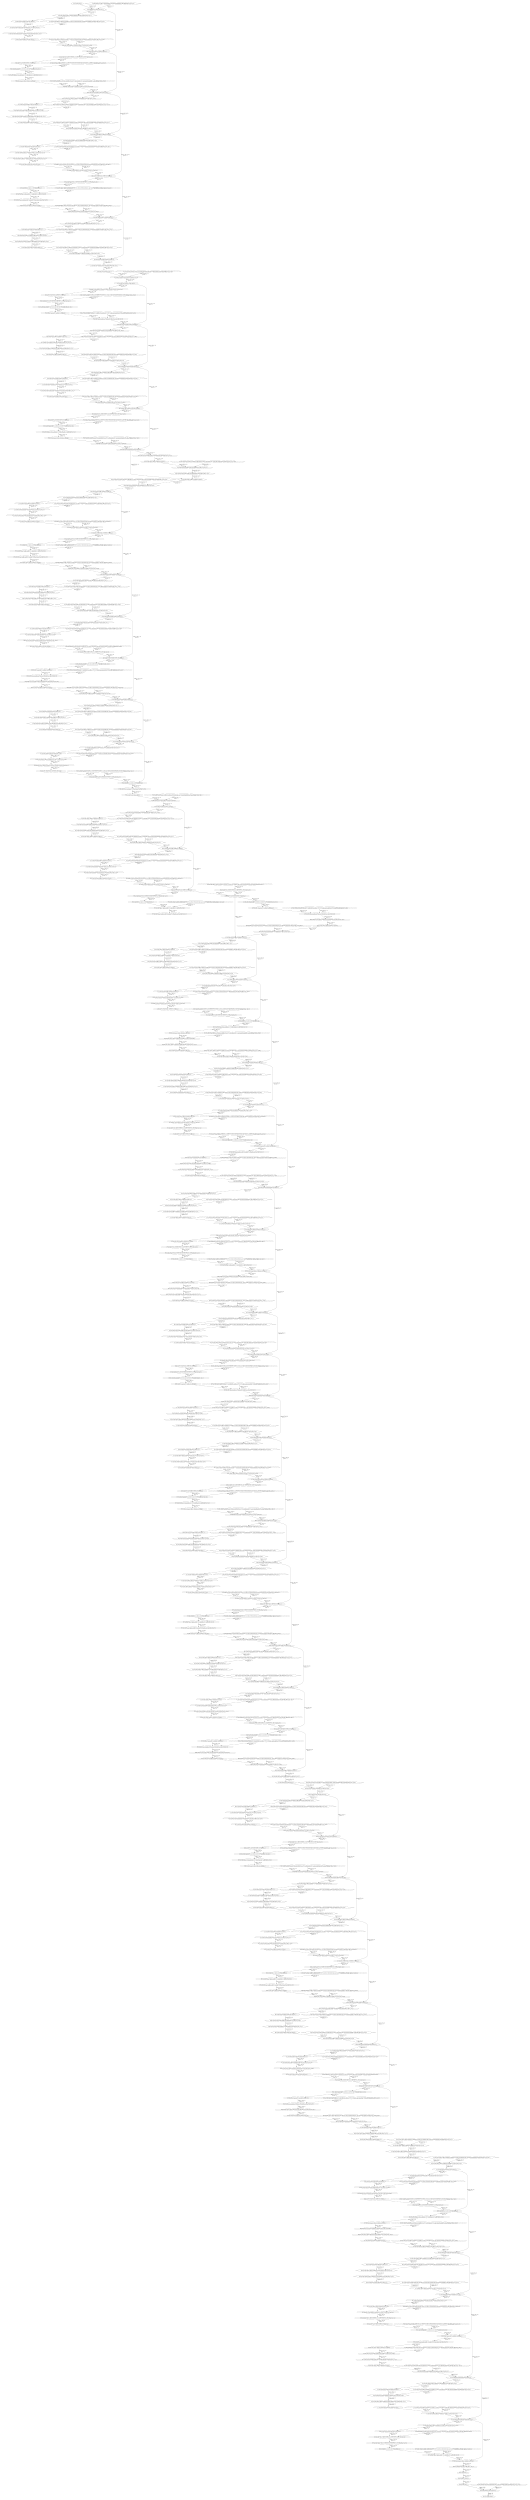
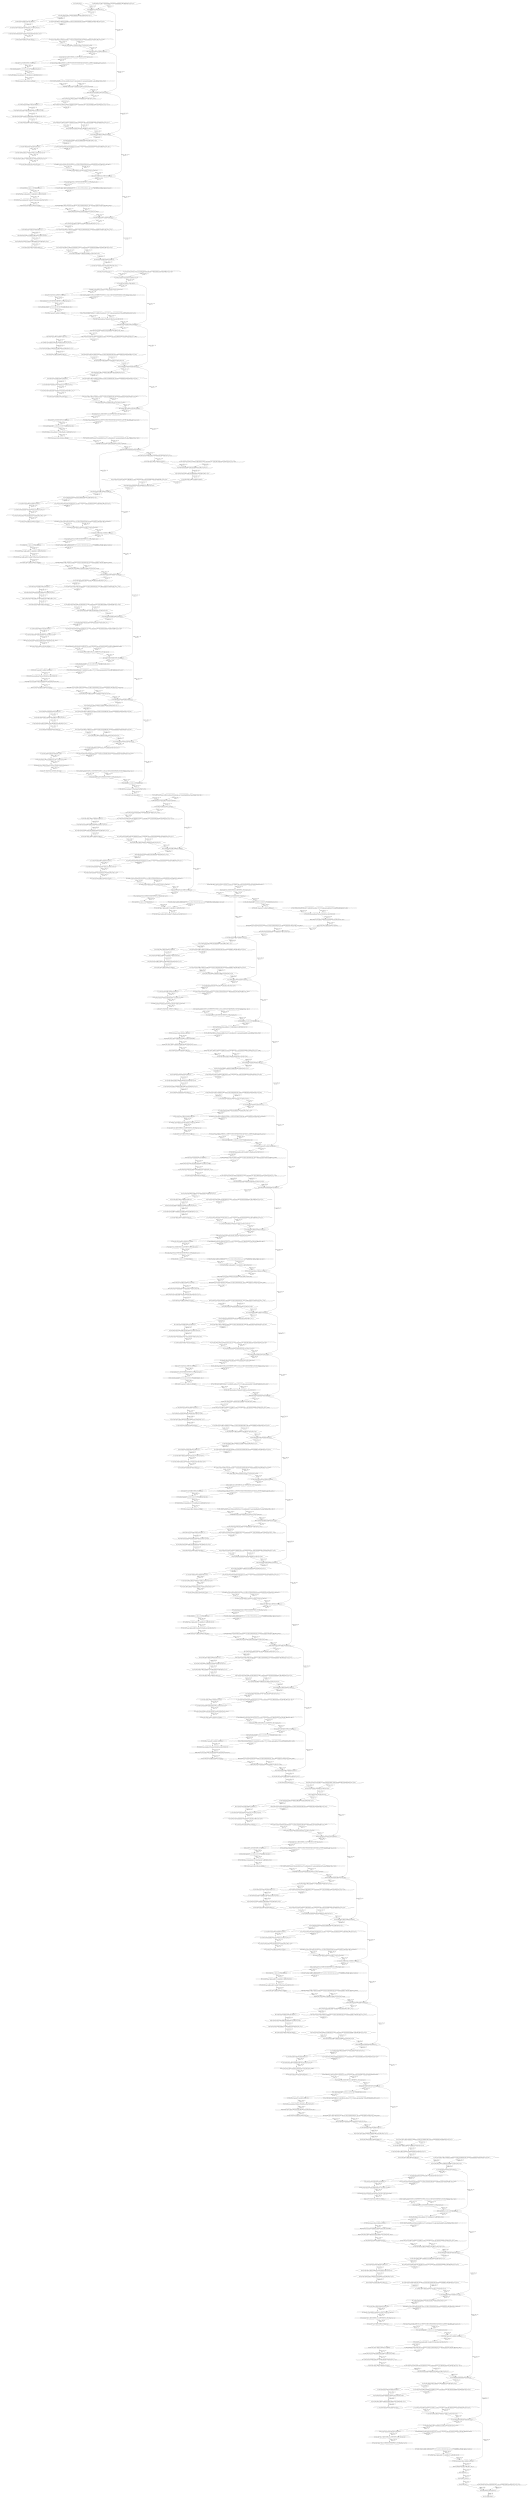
(145, 476) -> (100, 461)
(390, 2449) -> none
